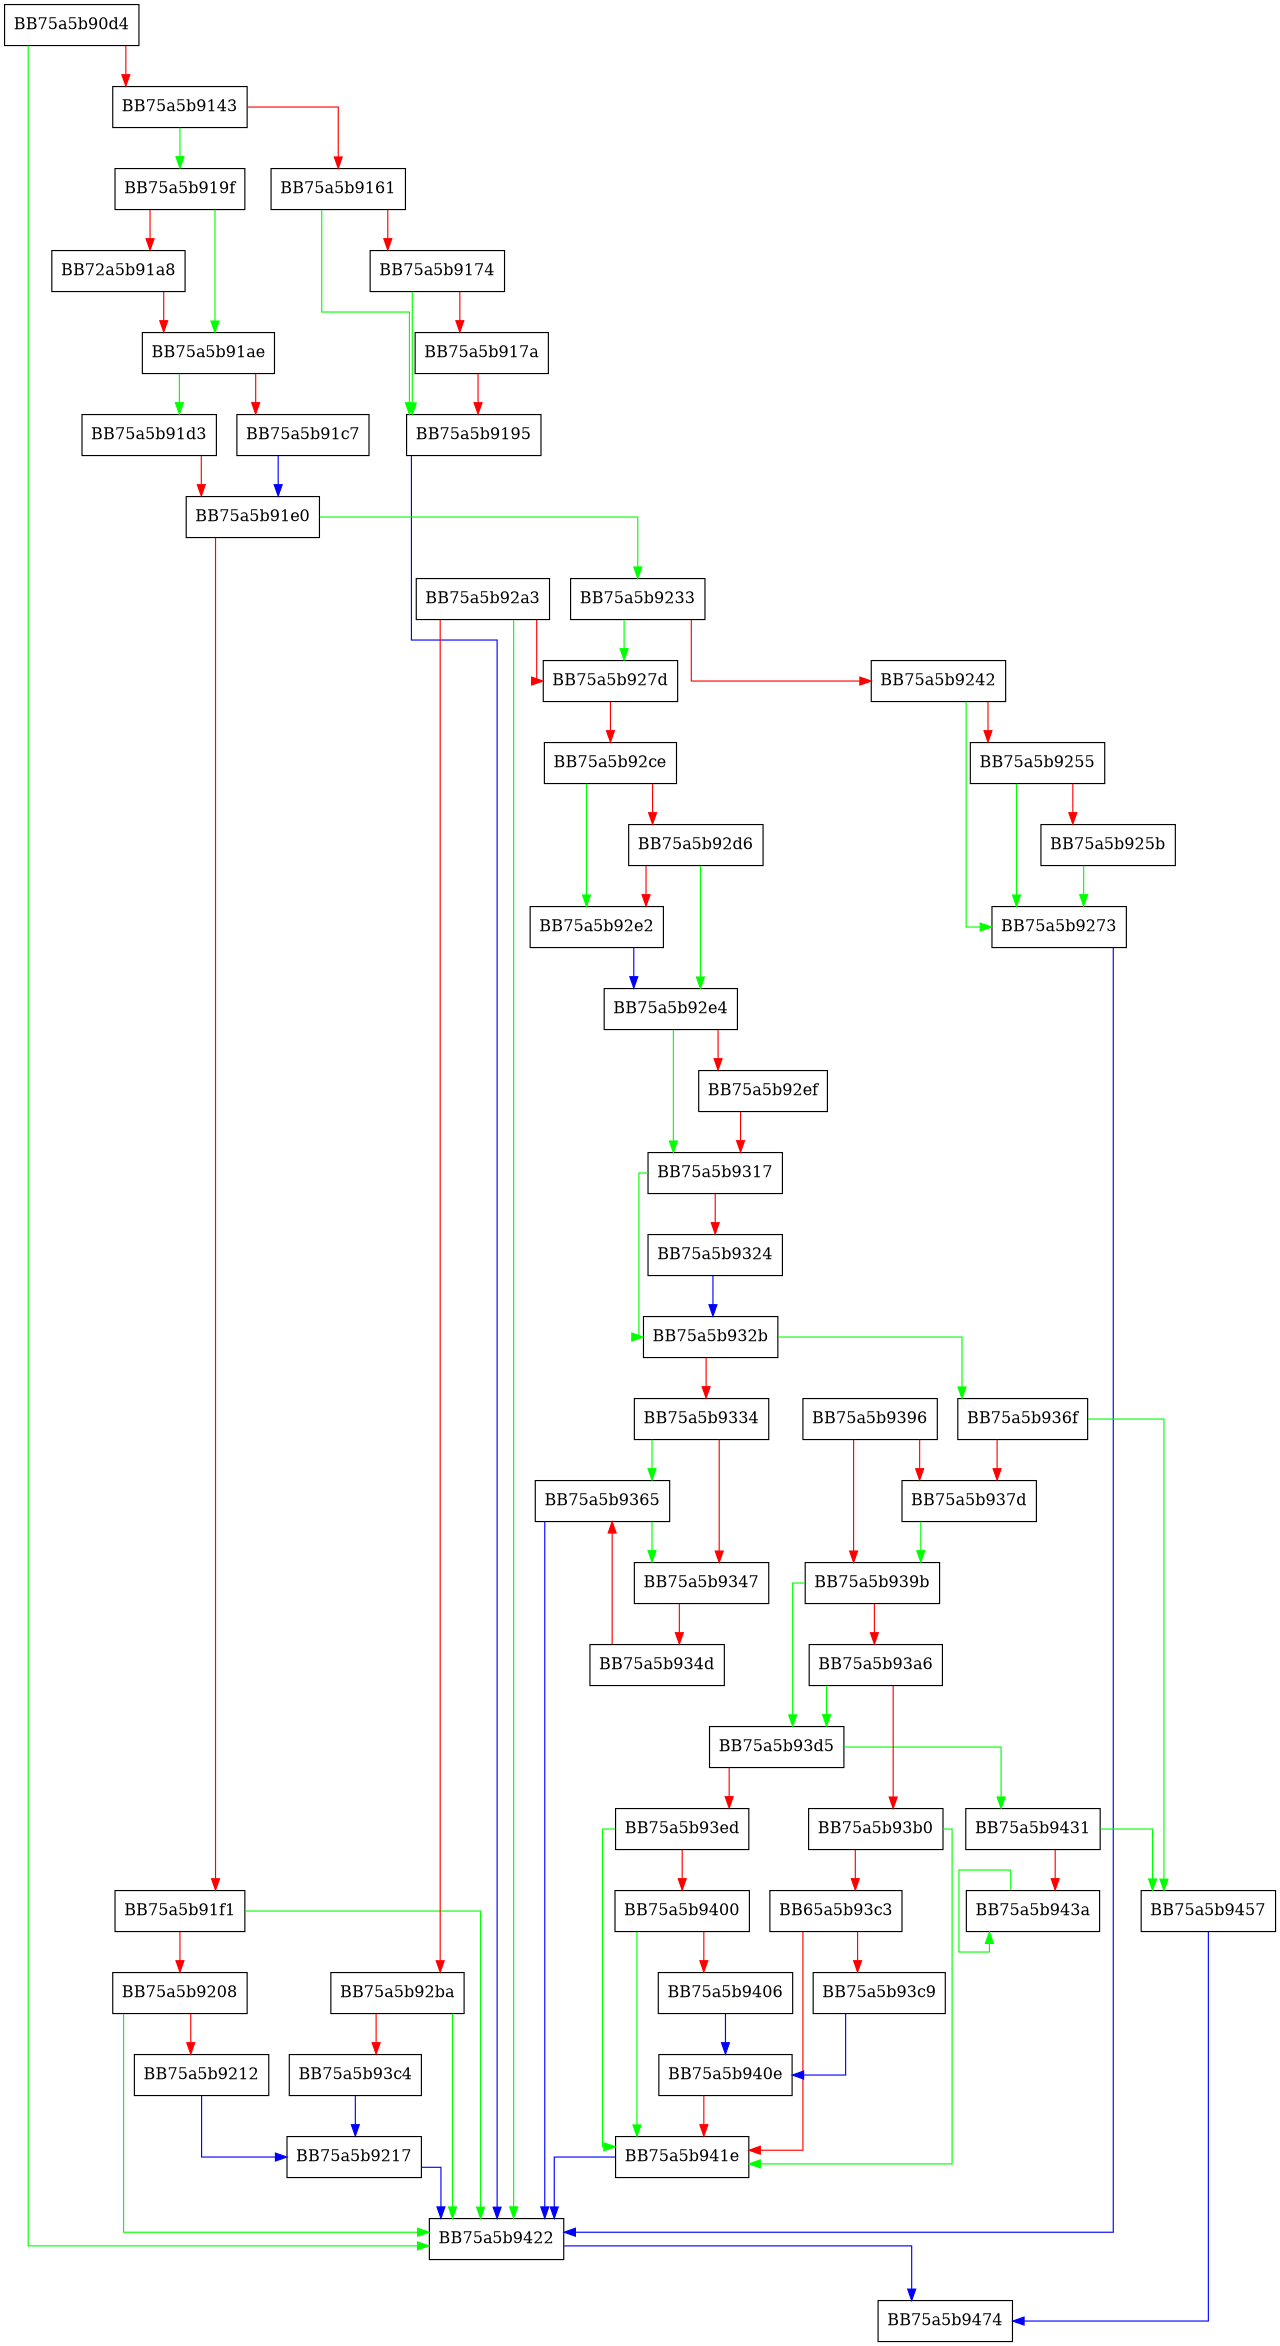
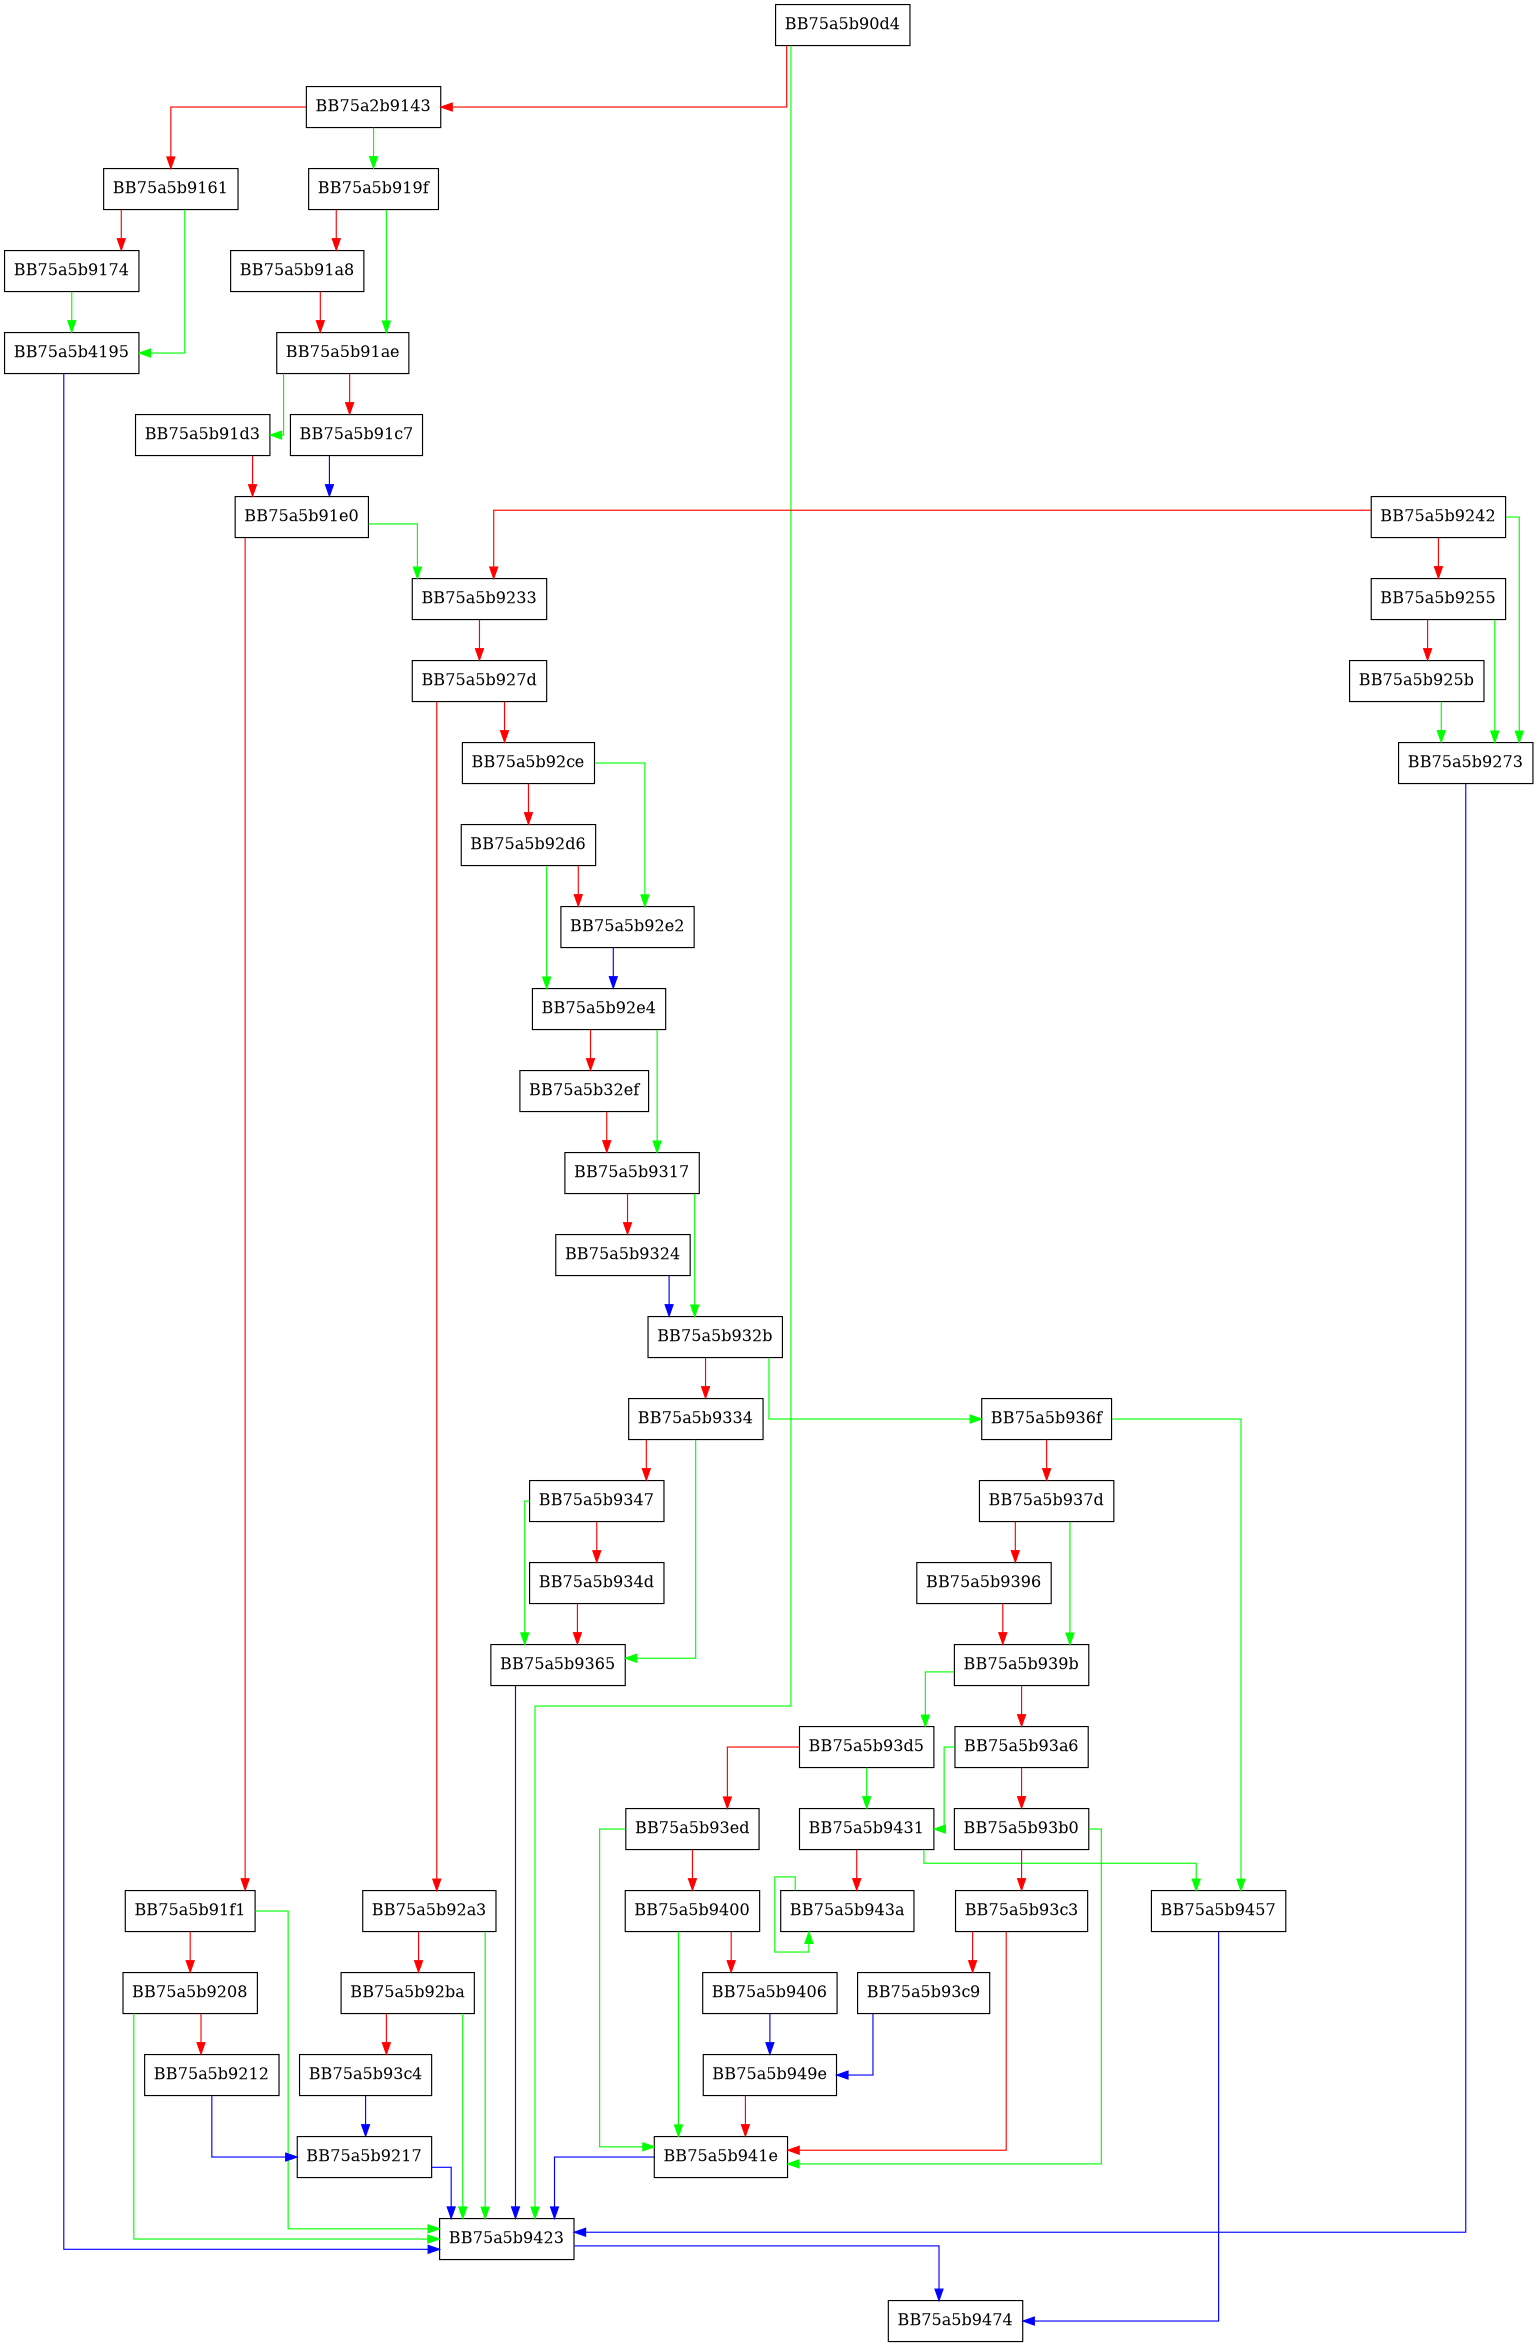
(180, 107) -> (374, 107)
(118, 271) -> (297, 271)
(482, 353) -> none
(474, 435) -> (72, 353)
(624, 634) -> (479, 634)
(537, 651) -> (437, 1291)
(745, 681) -> (904, 510)
(763, 1091) -> (584, 1091)
(920, 1454) -> (1015, 1536)
(652, 1536) -> (525, 1565)
(827, 1700) -> (944, 1783)
(836, 1911) -> (1022, 1911)
(725, 2075) -> (770, 2075)
(497, 2239) -> (507, 2239)
